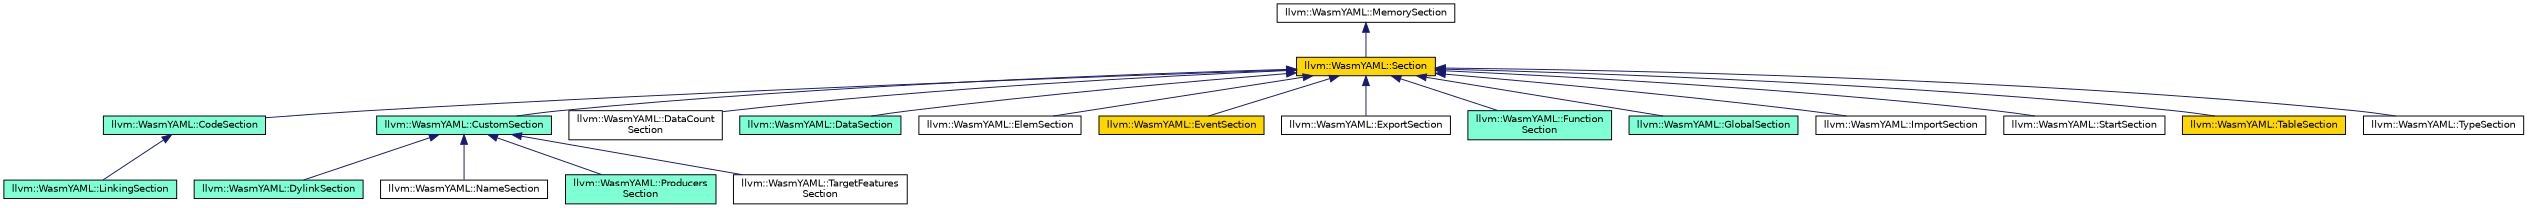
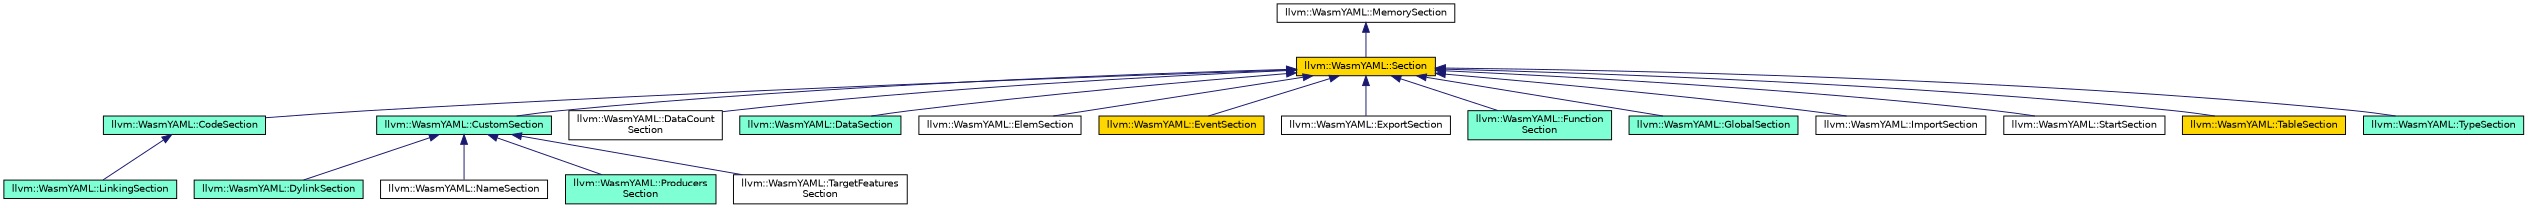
(2444, 125) -> (2444, 125)
